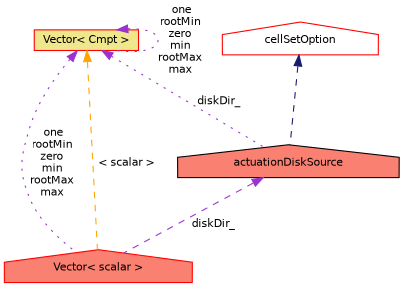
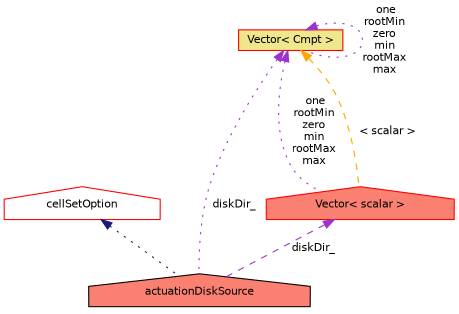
(294, 105) -> (144, 251)
(188, 218) -> (275, 251)
